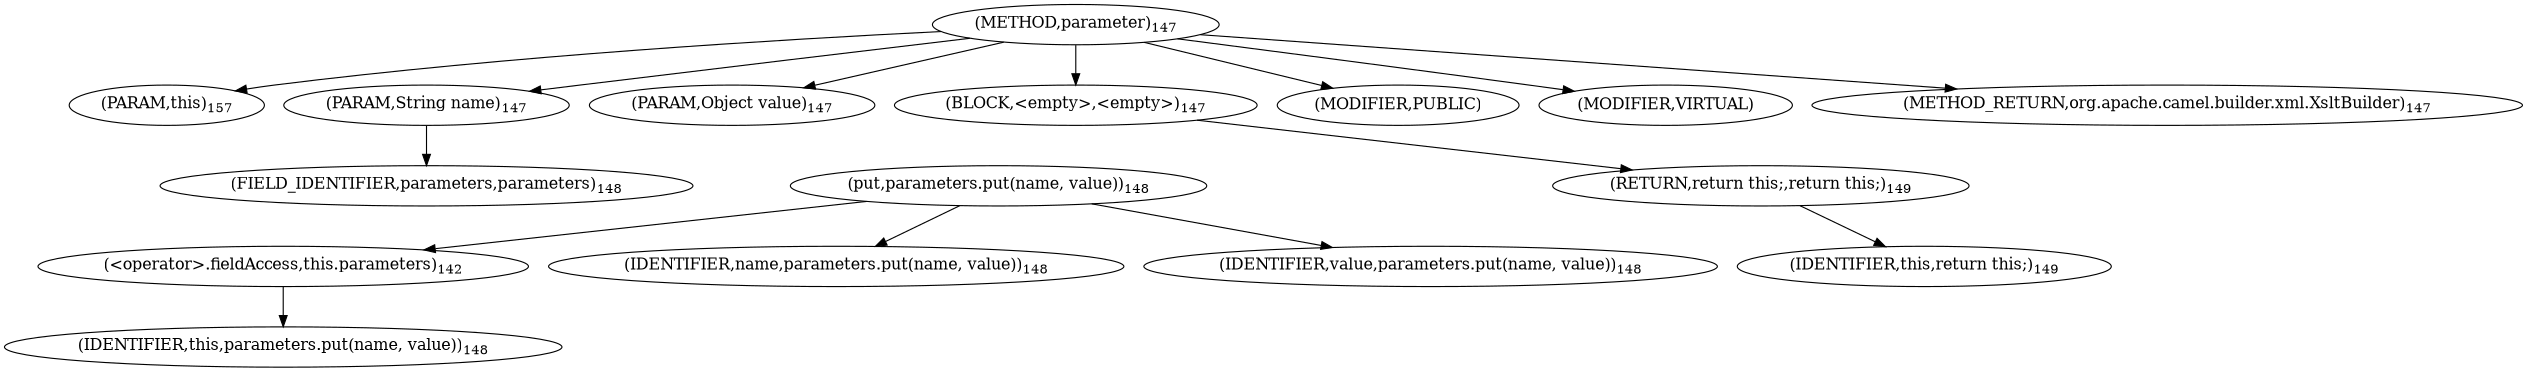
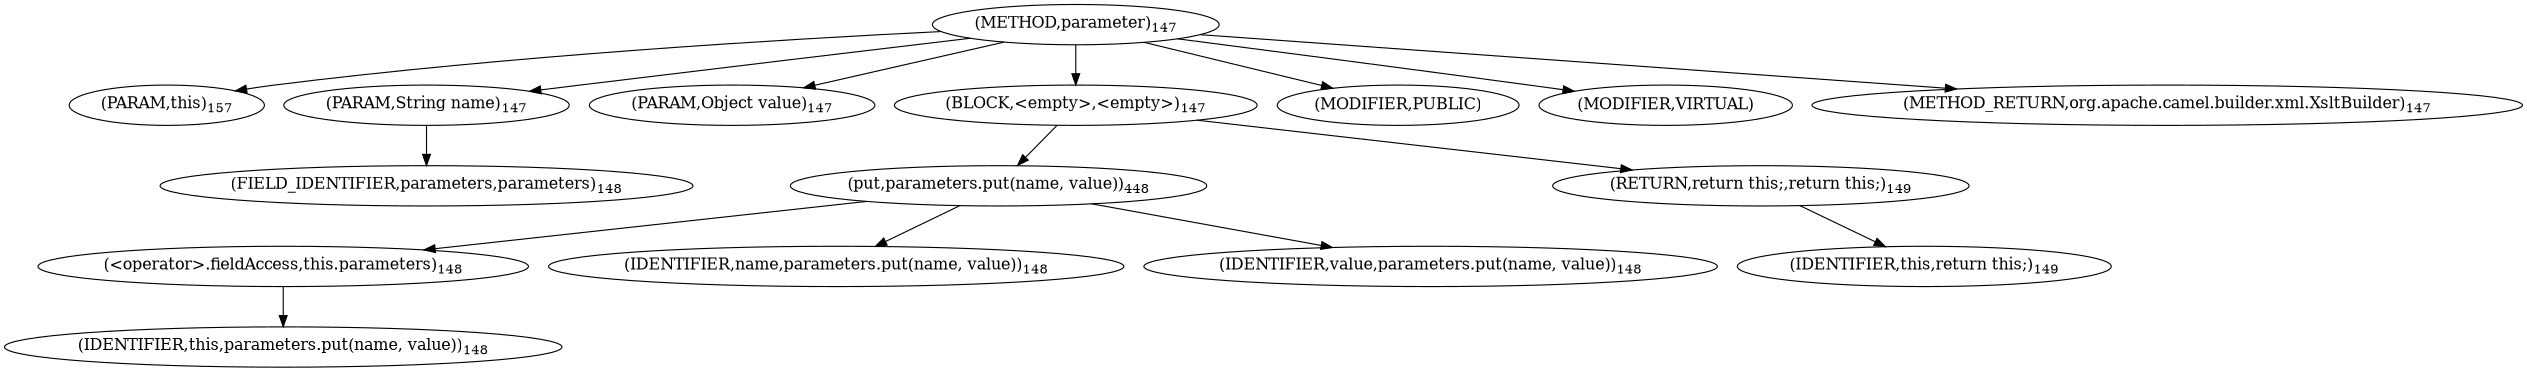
none -> (1041, 141)
(1137, 184) -> (1137, 184)
(450, 265) -> (450, 265)
